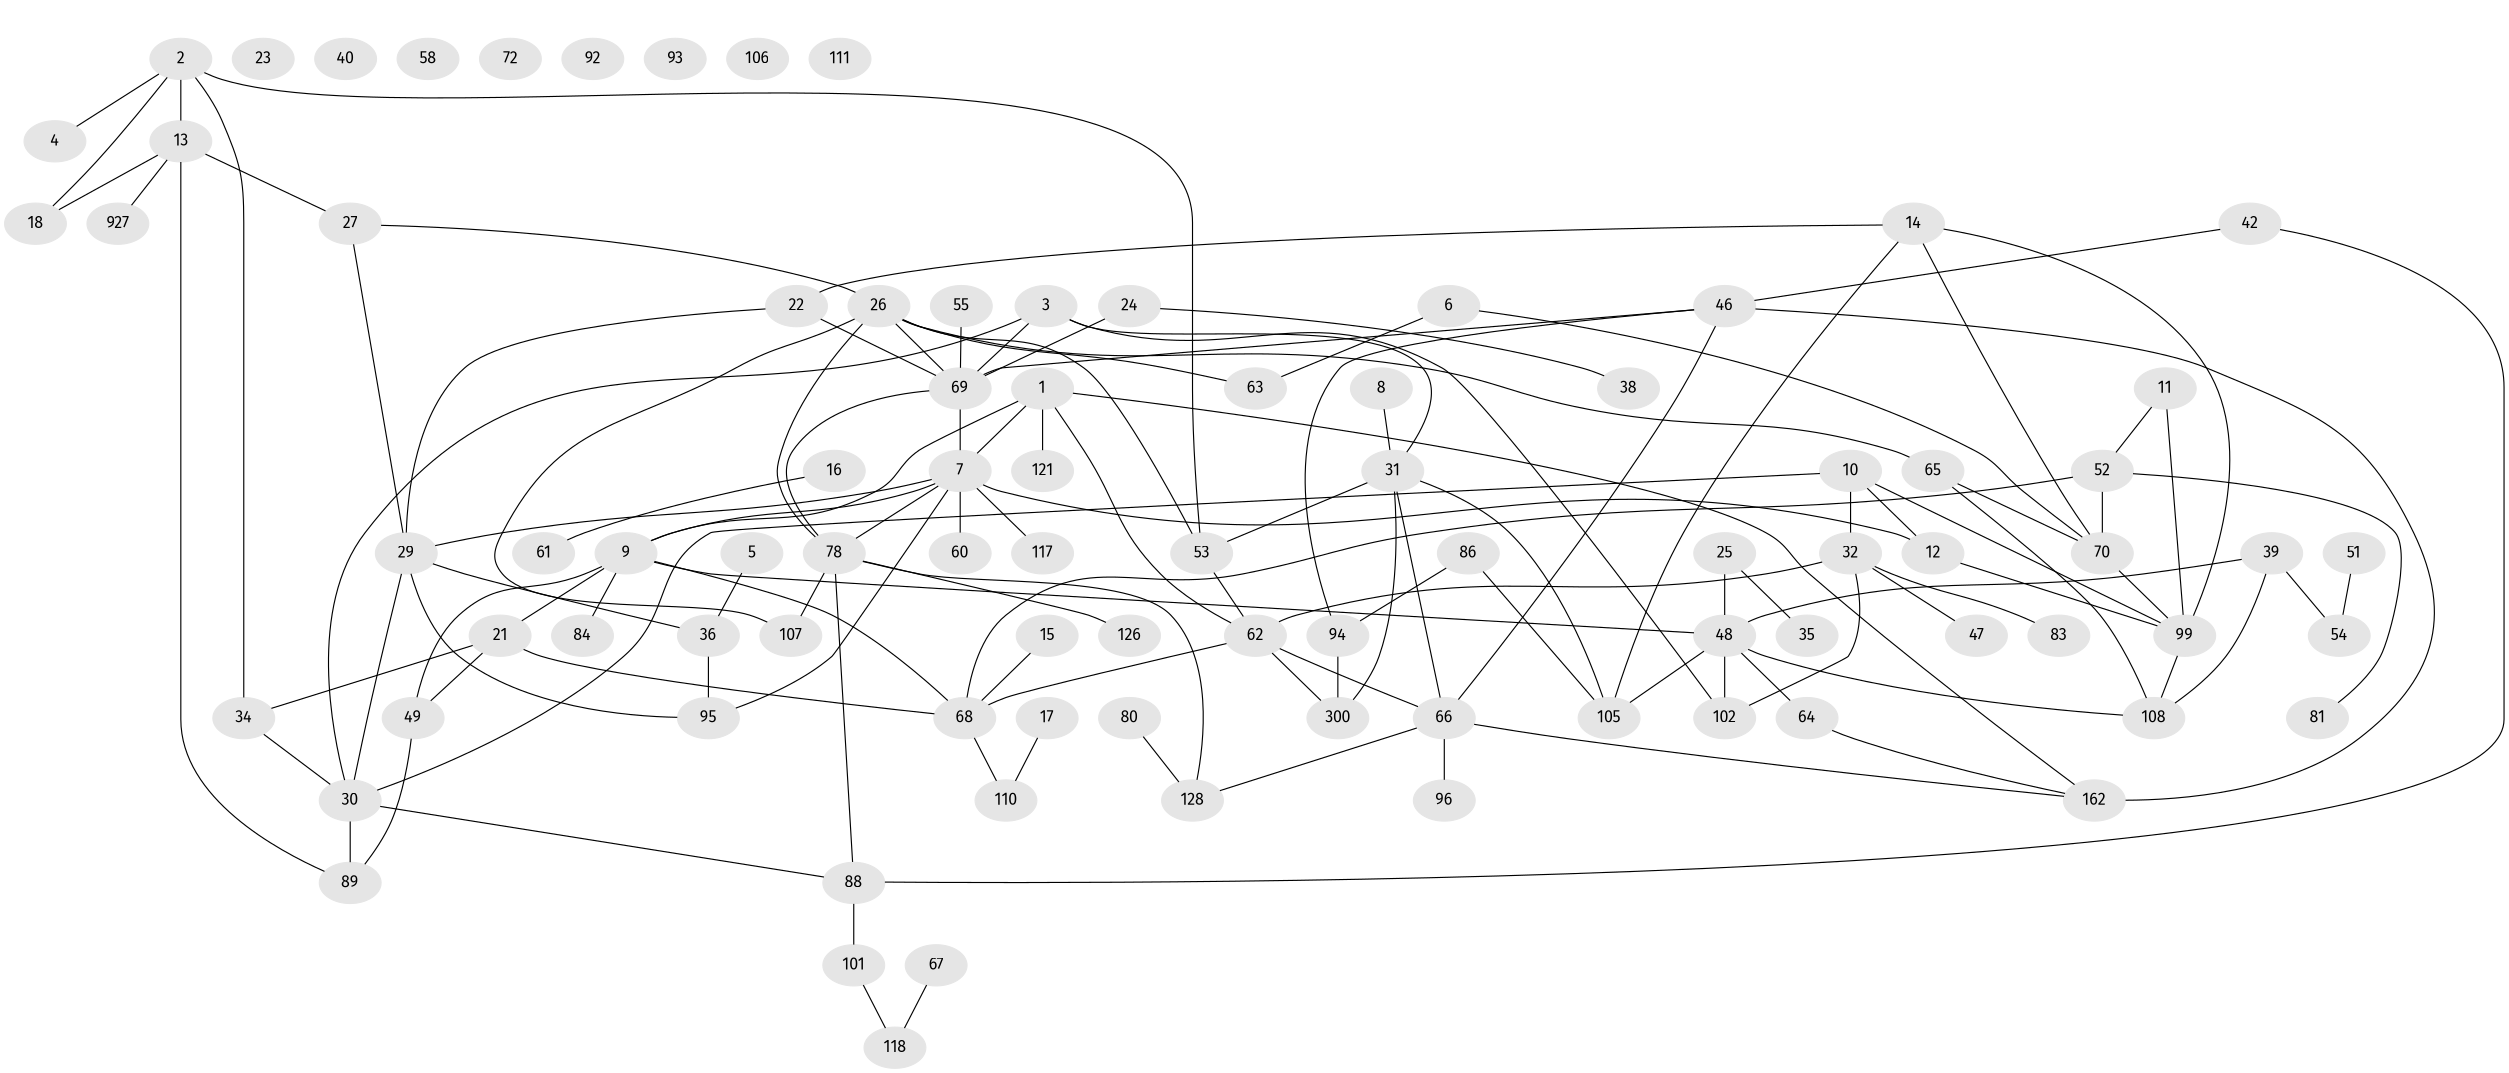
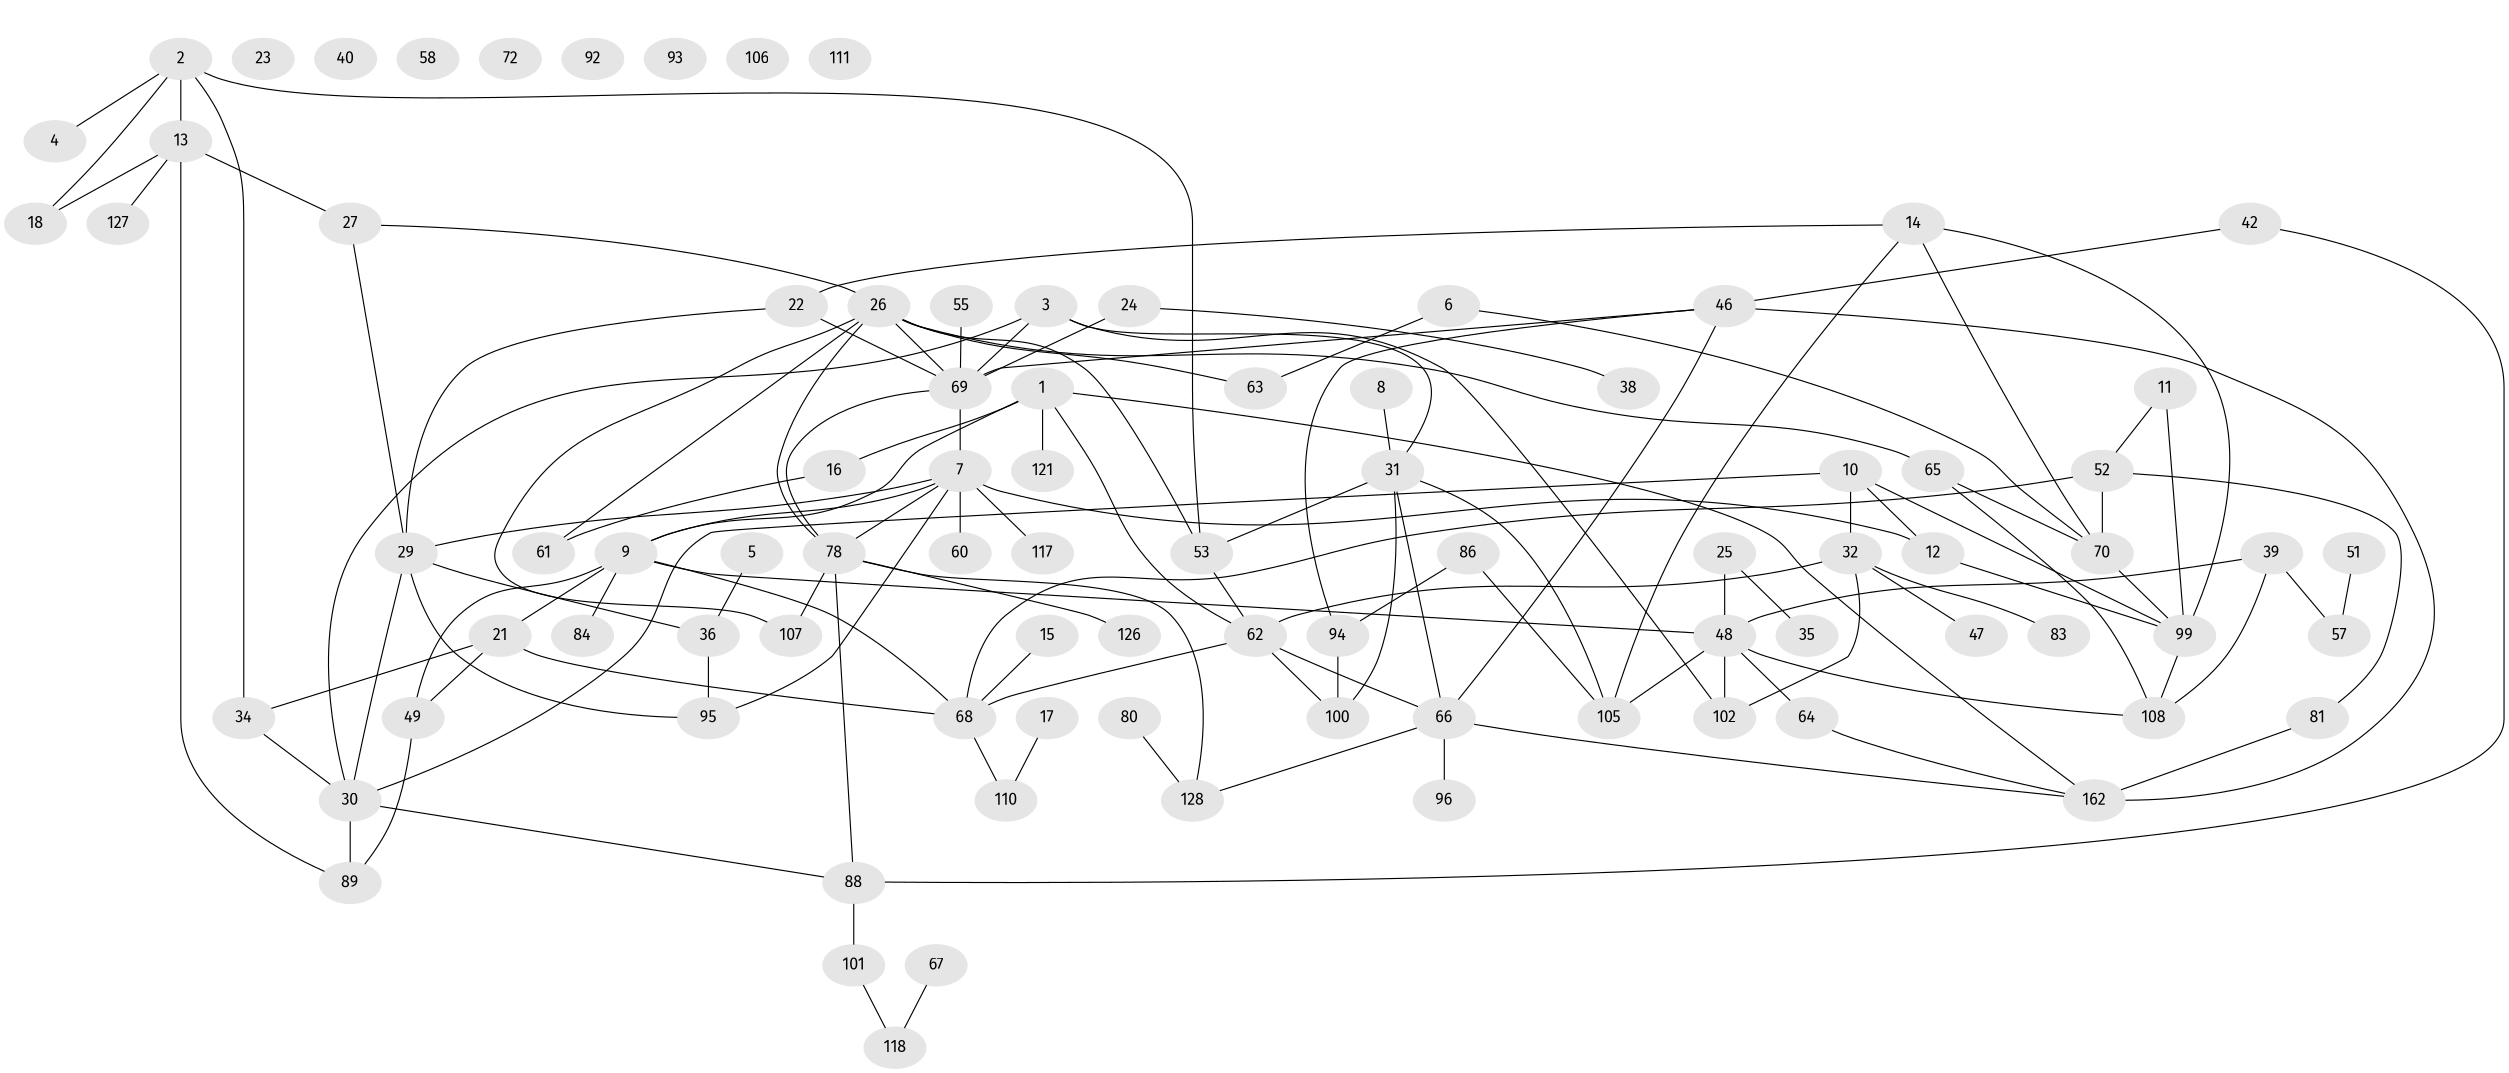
(118, 224) -> (118, 224)
none -> (711, 429)
(1002, 430) -> (939, 431)
(2339, 636) -> (2339, 636)
(1338, 718) -> (1338, 718)
none -> (2206, 759)
